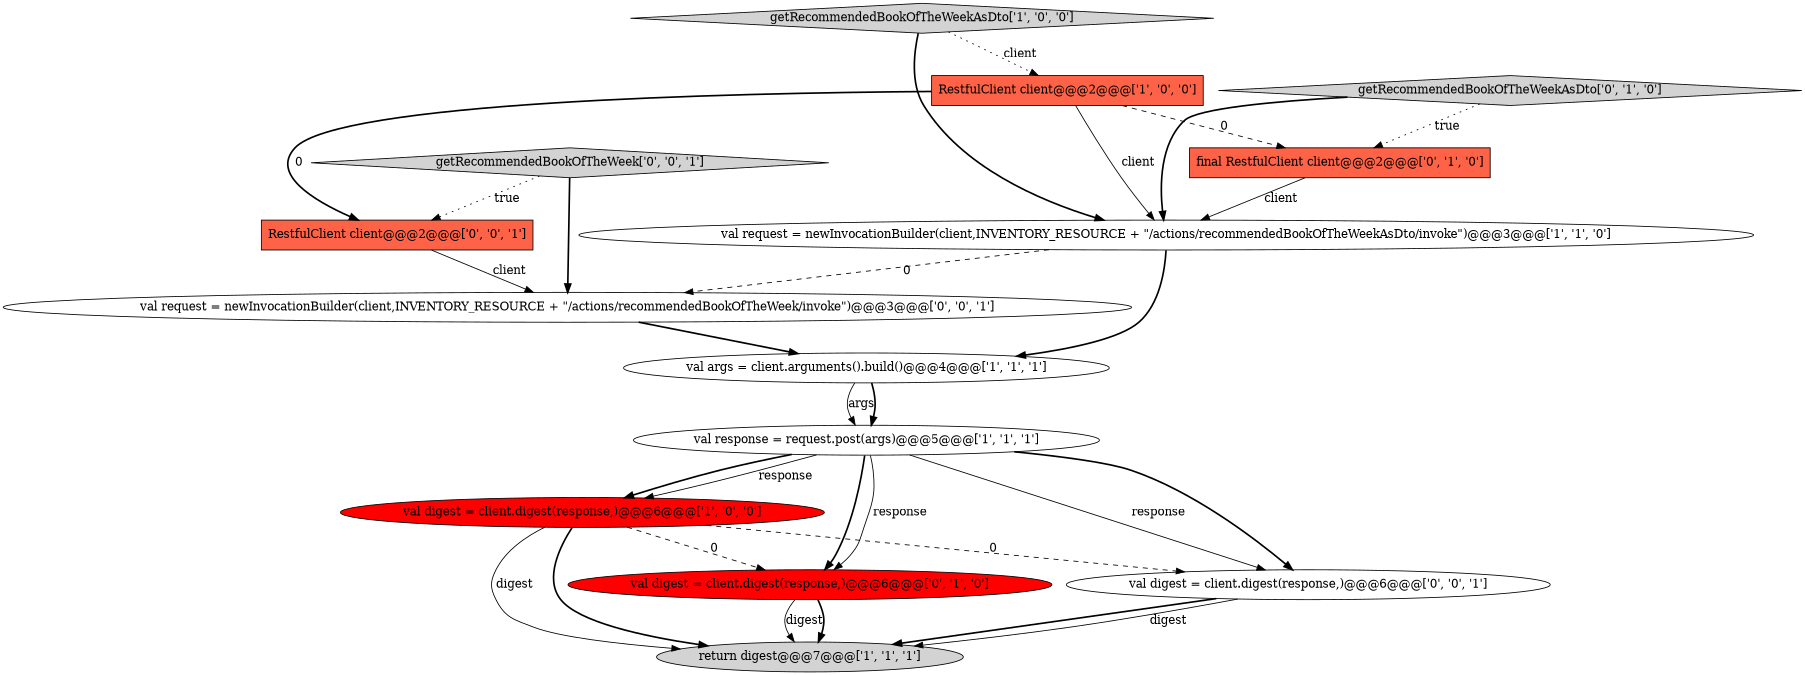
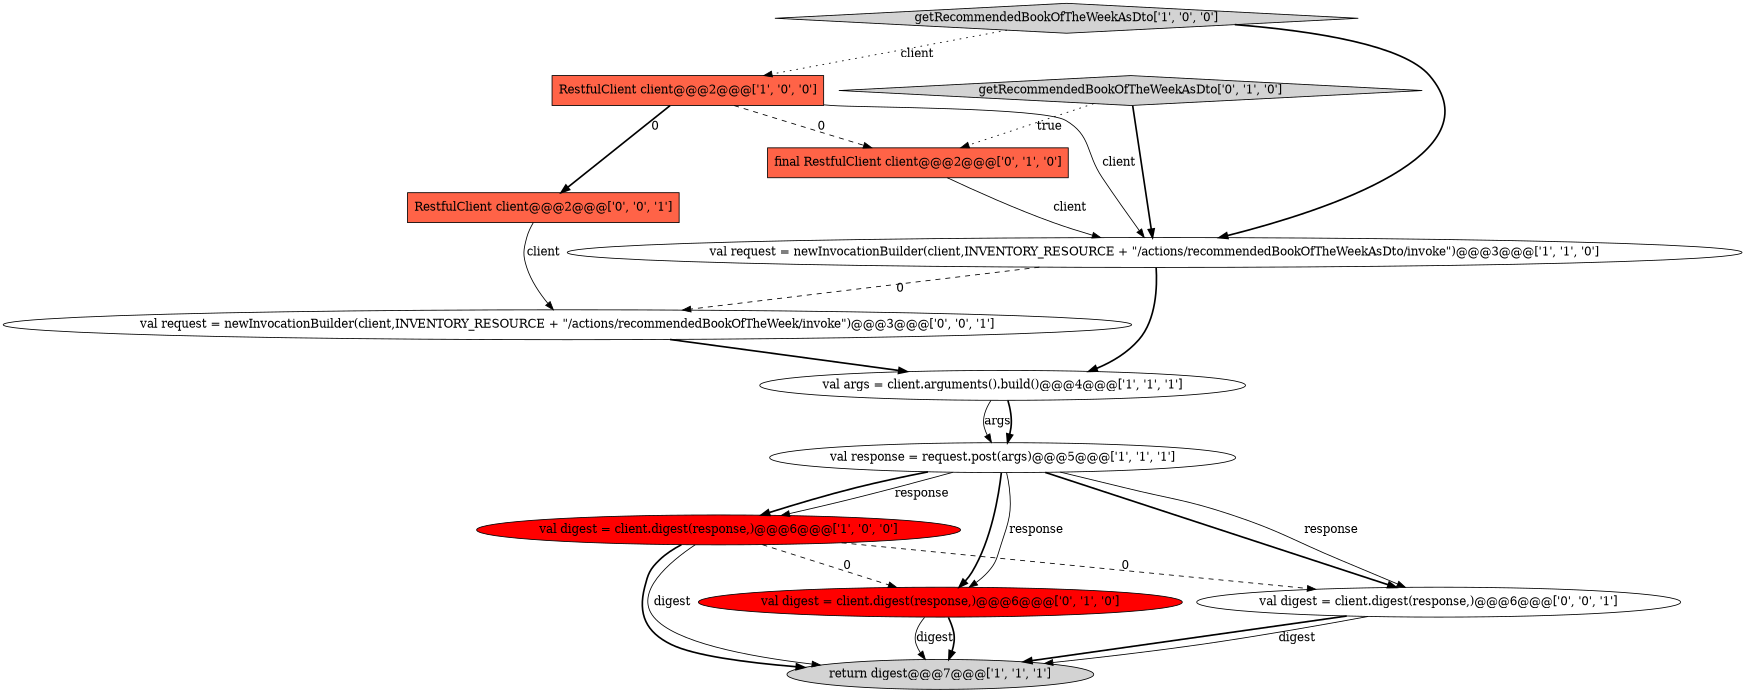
(570, 163) -> none
